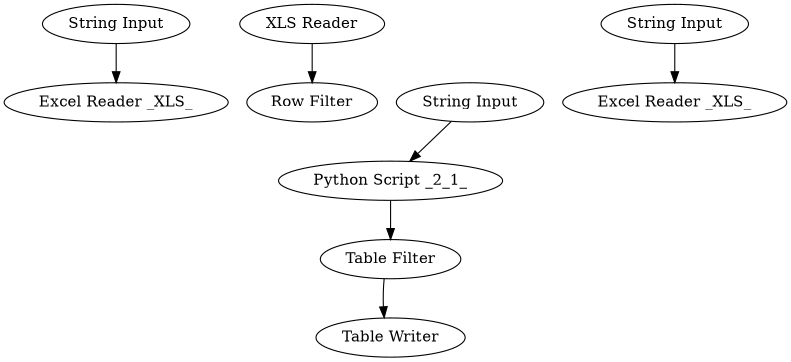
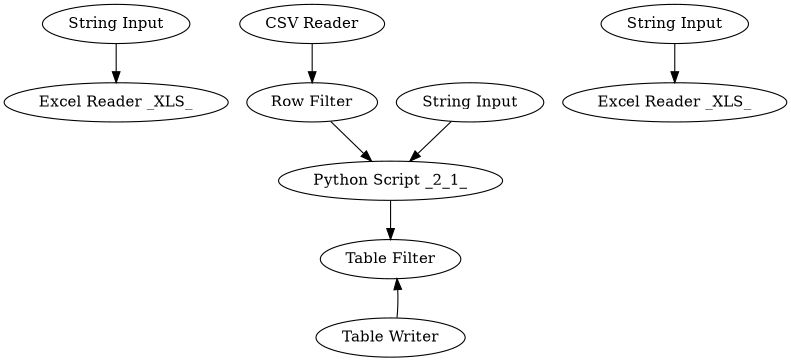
(312, 24) -> (312, 24)
none -> (347, 137)
(383, 293) -> (398, 304)
